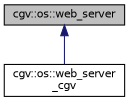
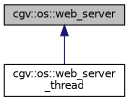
(64, 80) -> (64, 80)
